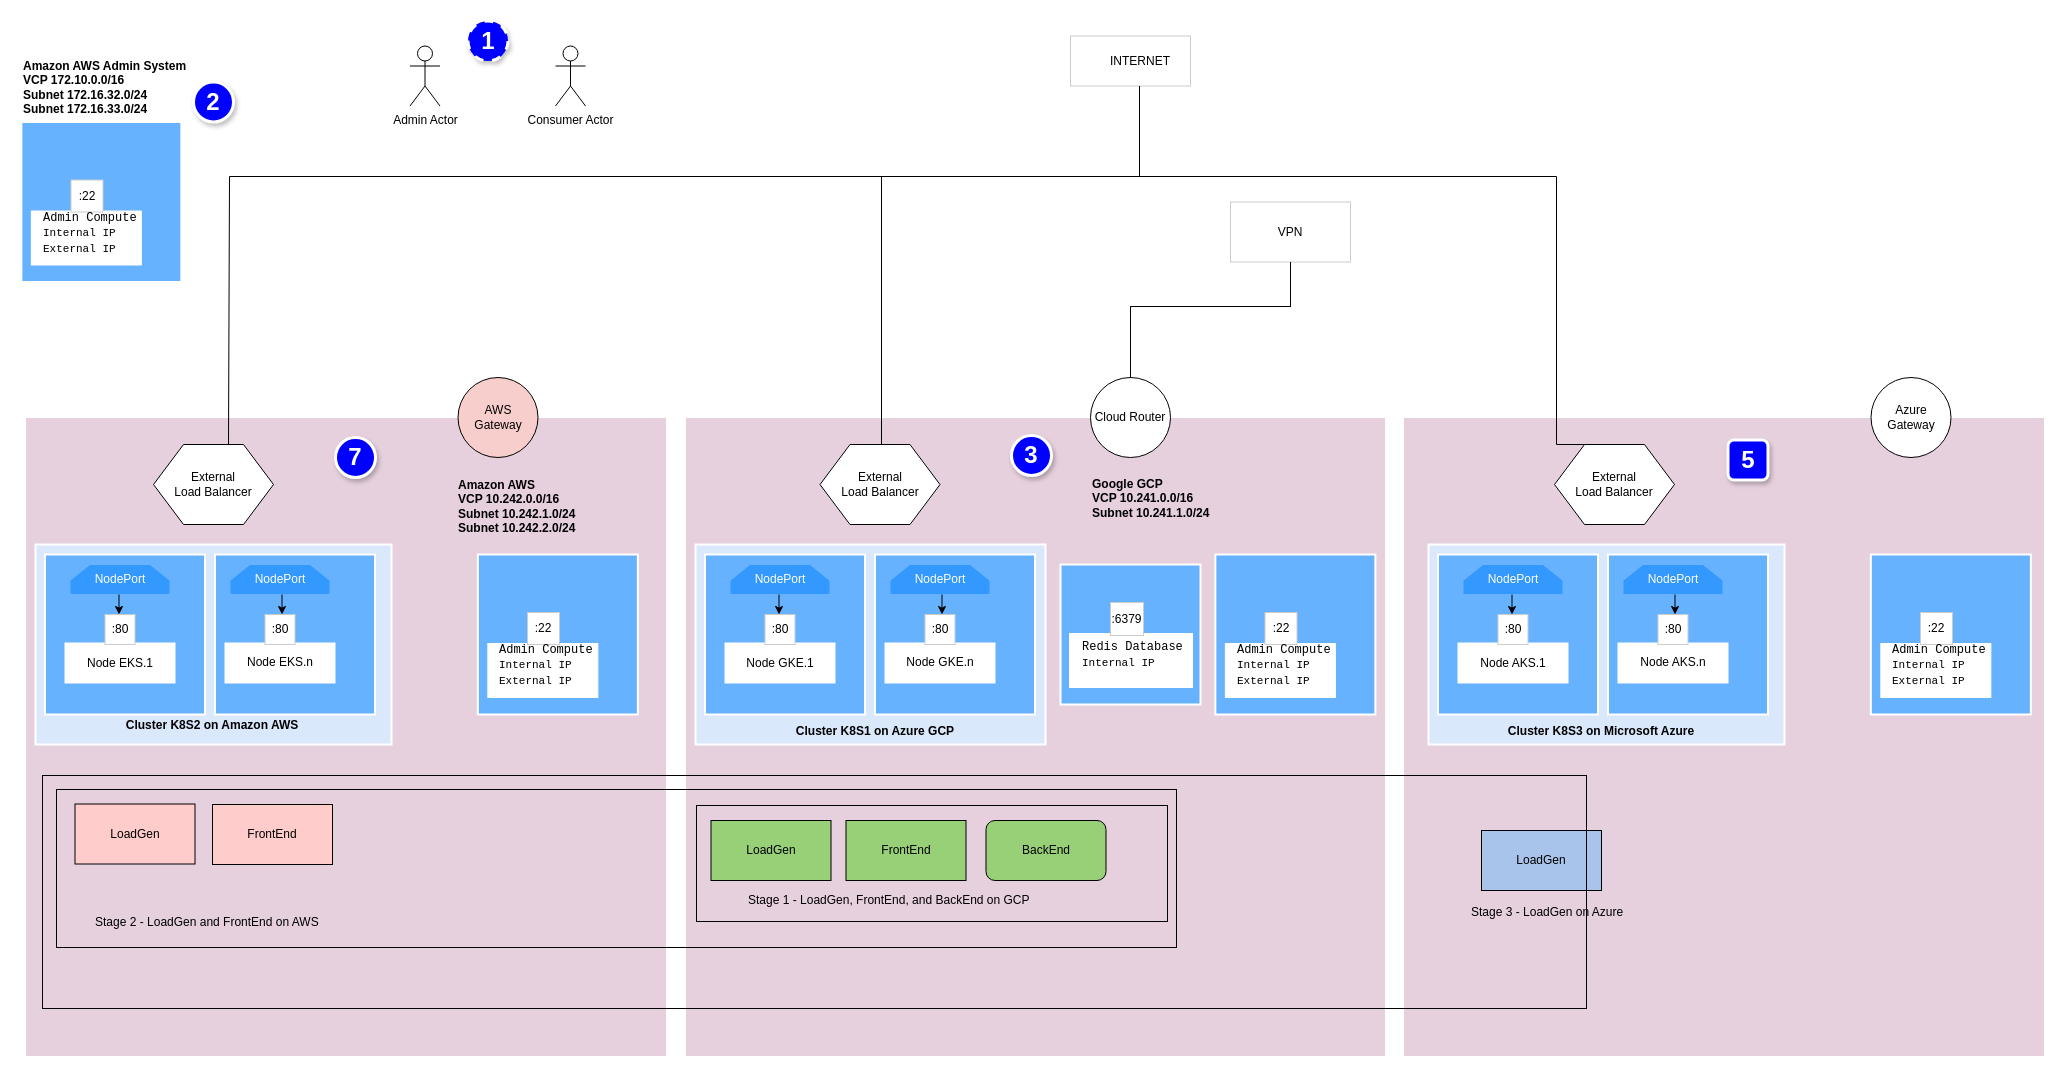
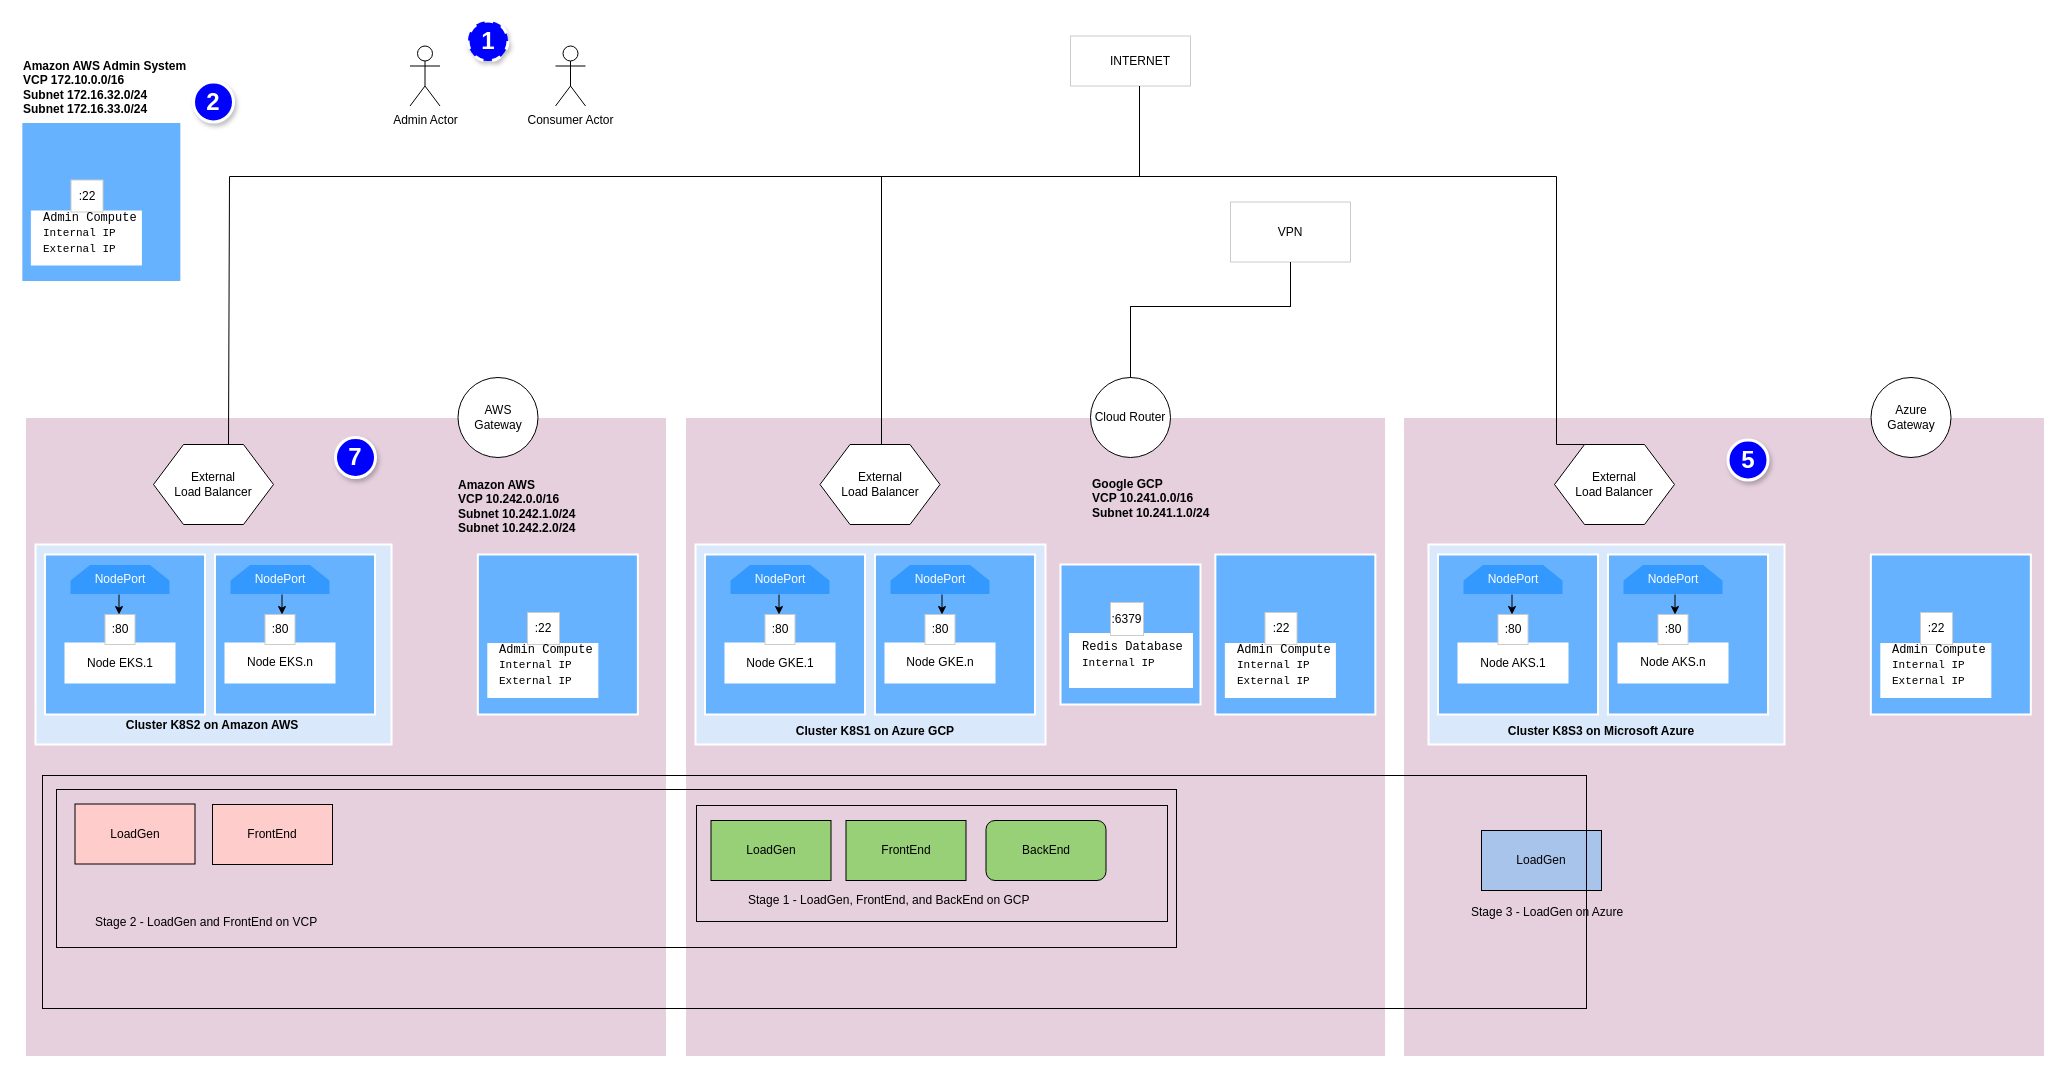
(498, 418) -> (498, 418)
(1032, 456) -> none
(1748, 460) -> (1748, 460)
(209, 923) -> (209, 923)
